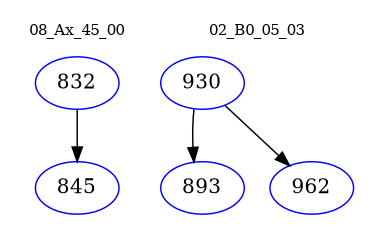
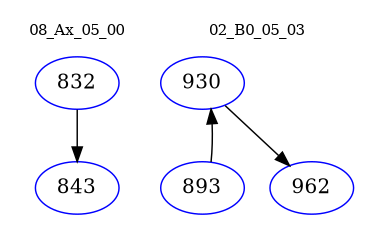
(77, 31) -> (77, 31)
(193, 128) -> (212, 143)
(77, 188) -> (77, 188)
